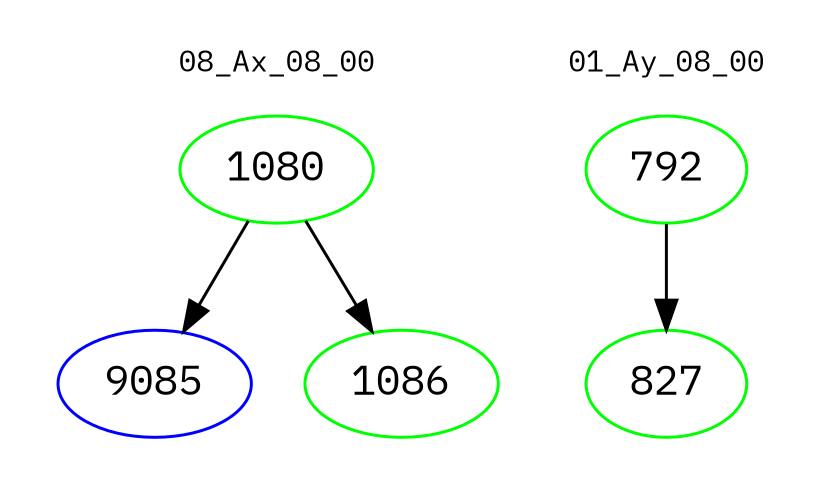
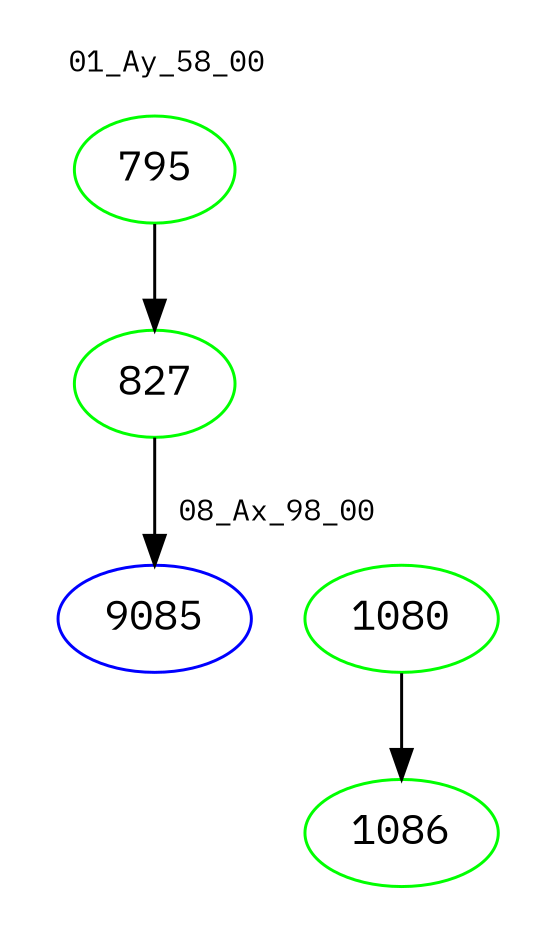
(278, 64) -> (278, 513)
(668, 64) -> (168, 64)
(666, 170) -> (155, 170)
(224, 263) -> (155, 503)
